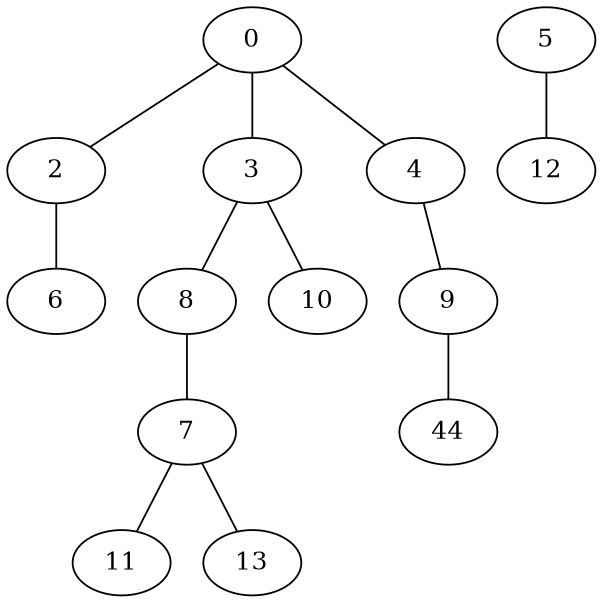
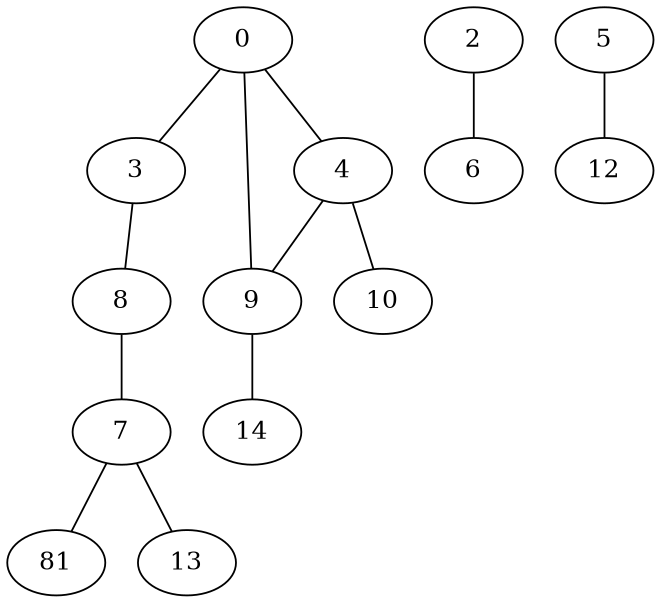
(154, 105) -> (248, 171)
(285, 236) -> (363, 236)
(448, 432) -> (252, 432)
(122, 563) -> (56, 563)
